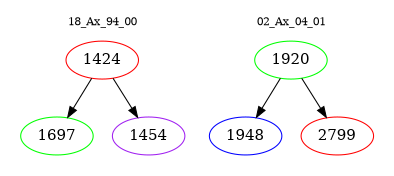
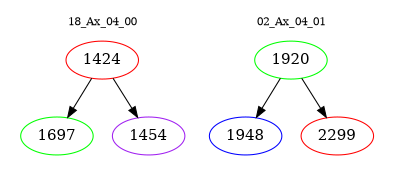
(103, 23) -> (103, 23)
(337, 136) -> (337, 136)
